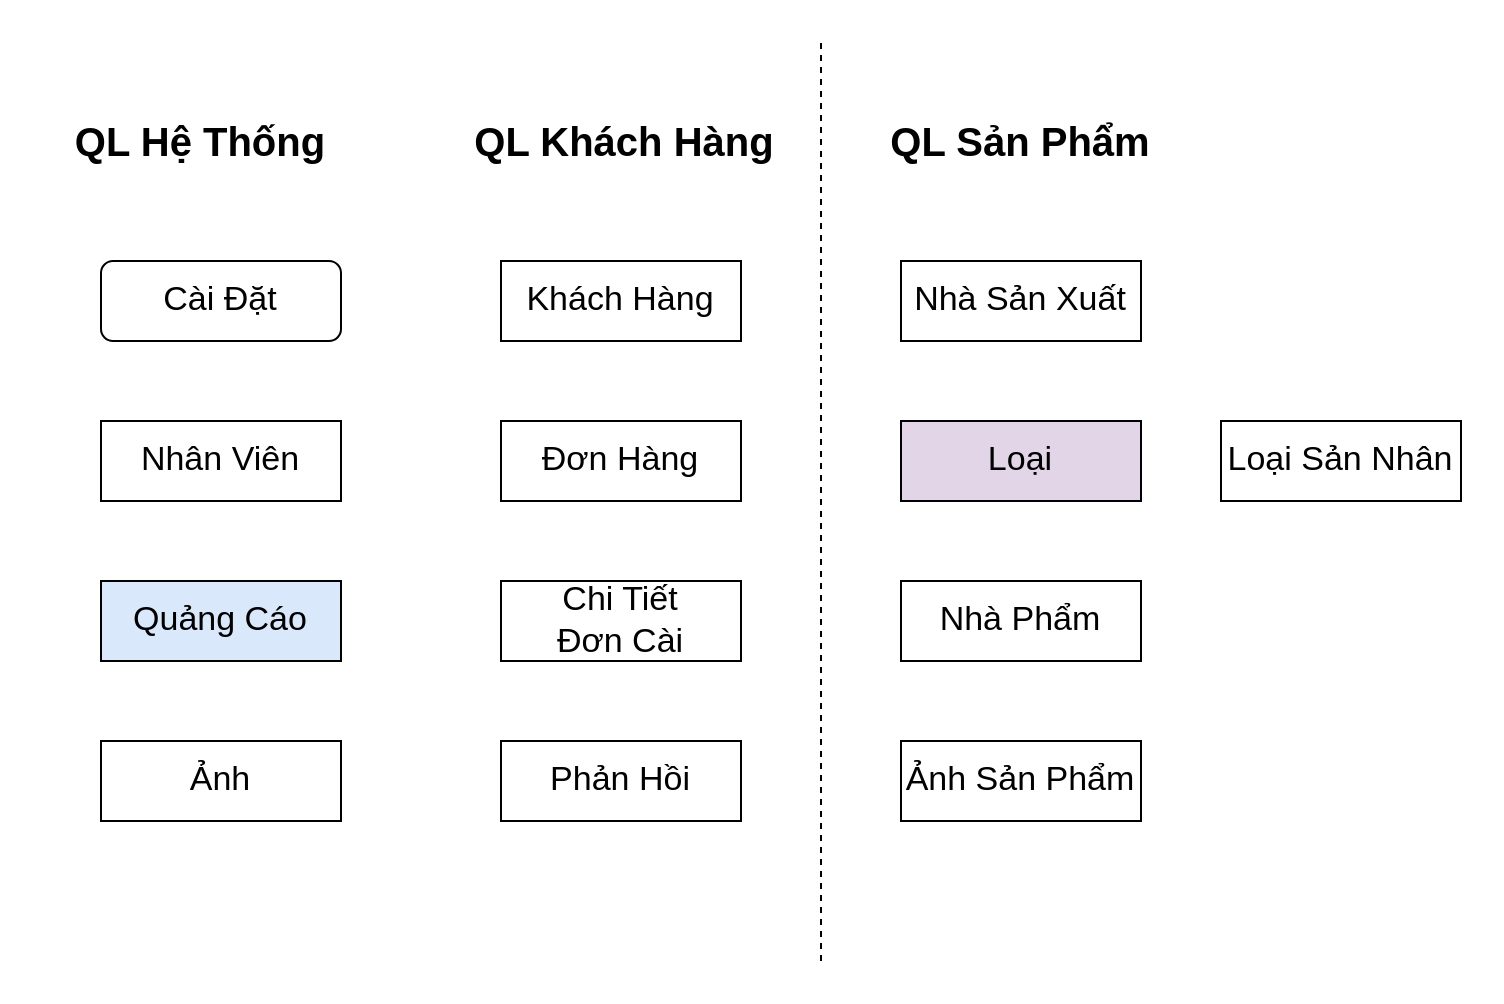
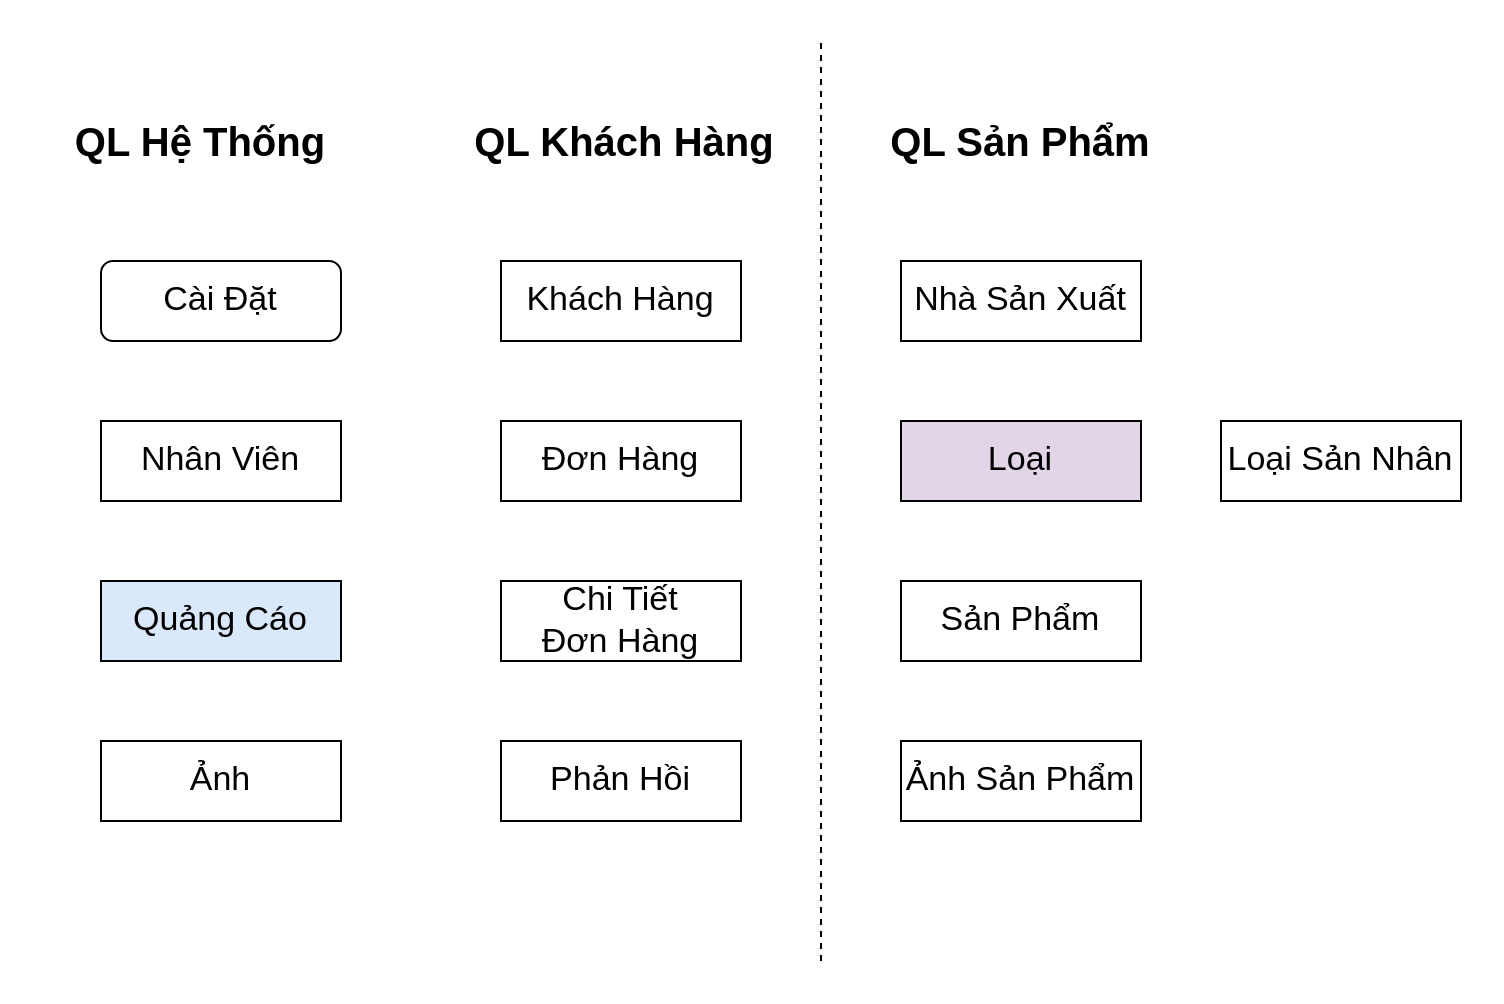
(621, 621) -> (621, 621)
(1021, 621) -> (1021, 621)
